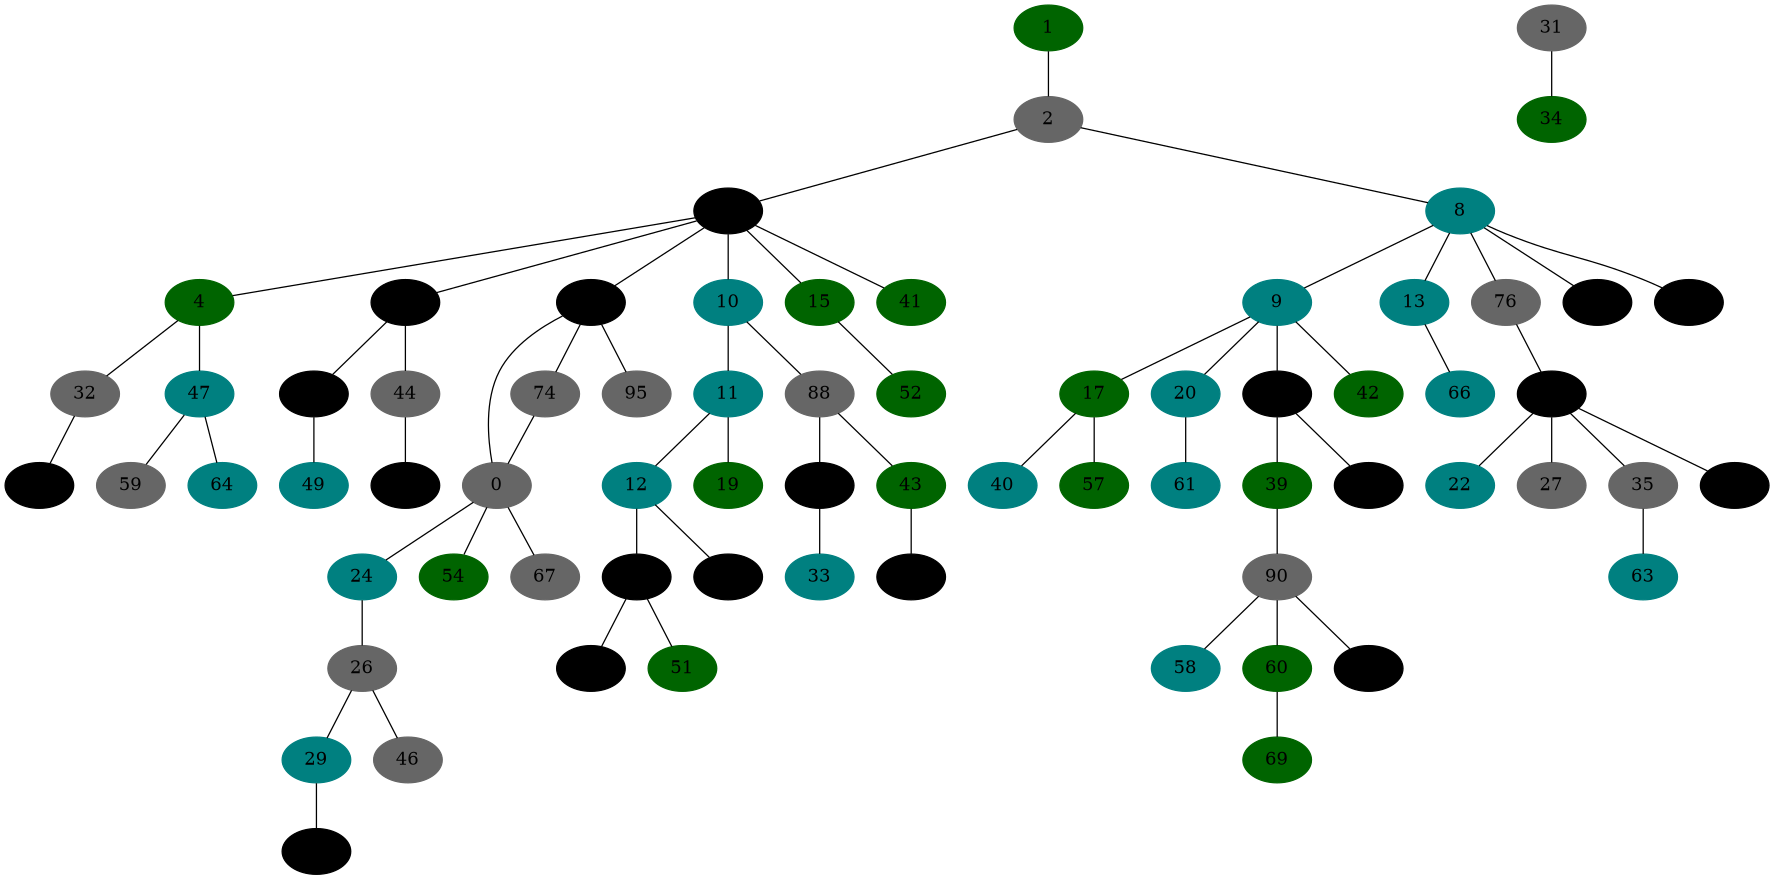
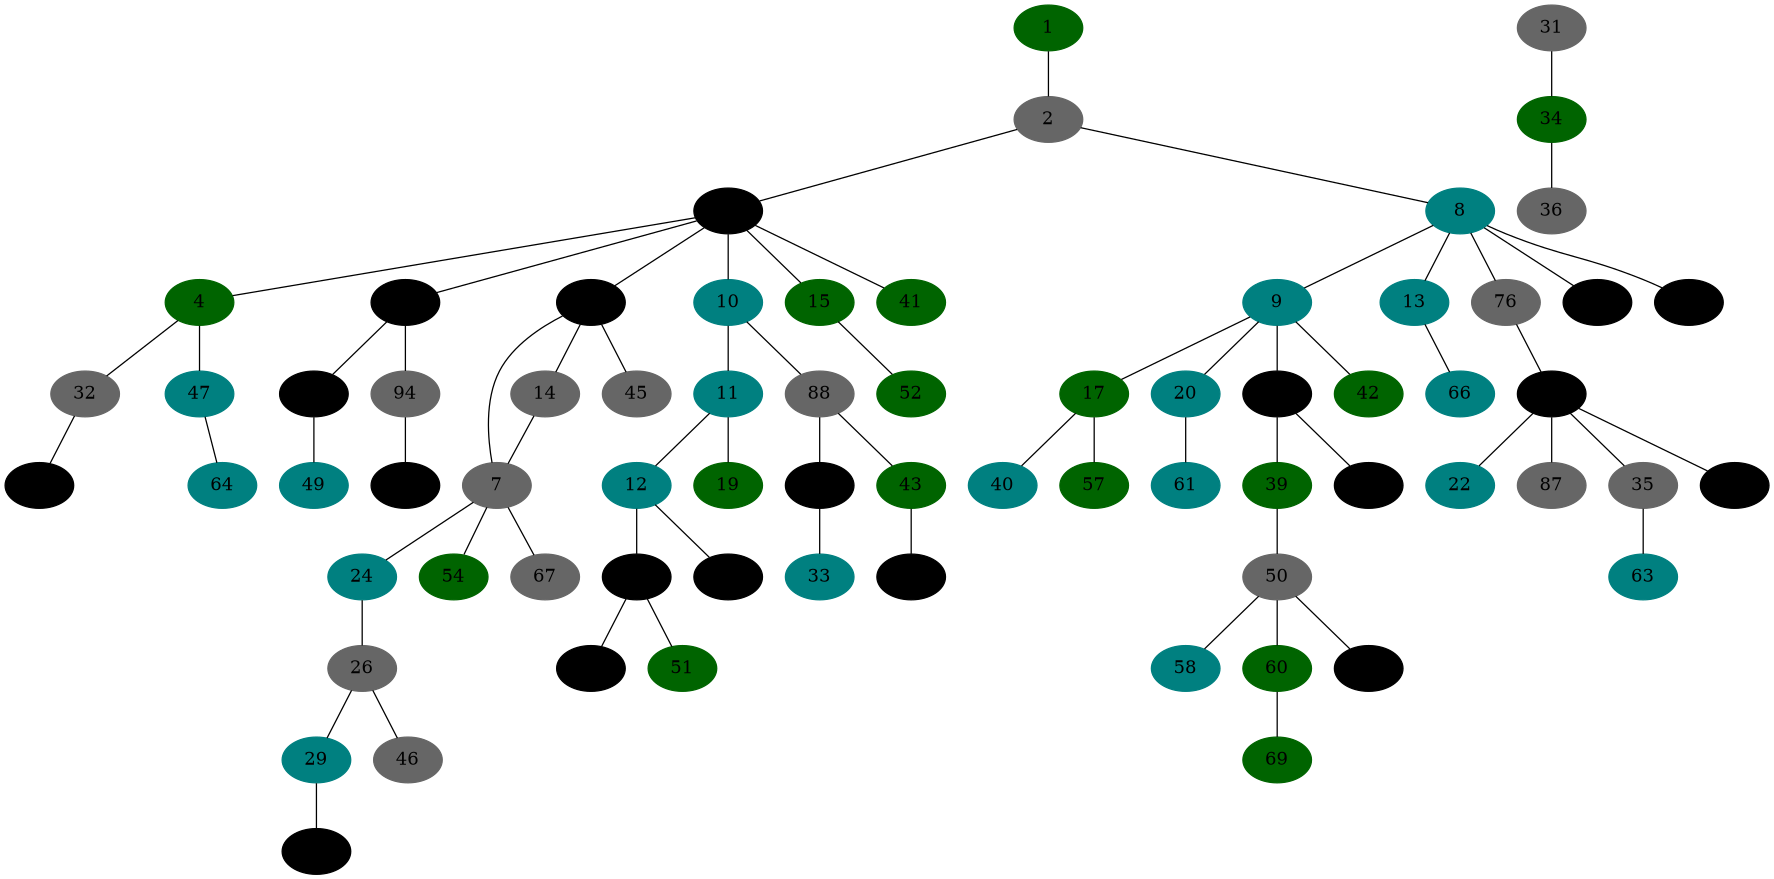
none -> (1552, 211)
(405, 394) -> (405, 394)
(545, 394) -> (545, 394)
(637, 394) -> (637, 394)
(131, 485) -> none
(497, 485) -> (497, 485)
(1552, 485) -> (1552, 485)
(1277, 577) -> (1277, 577)
